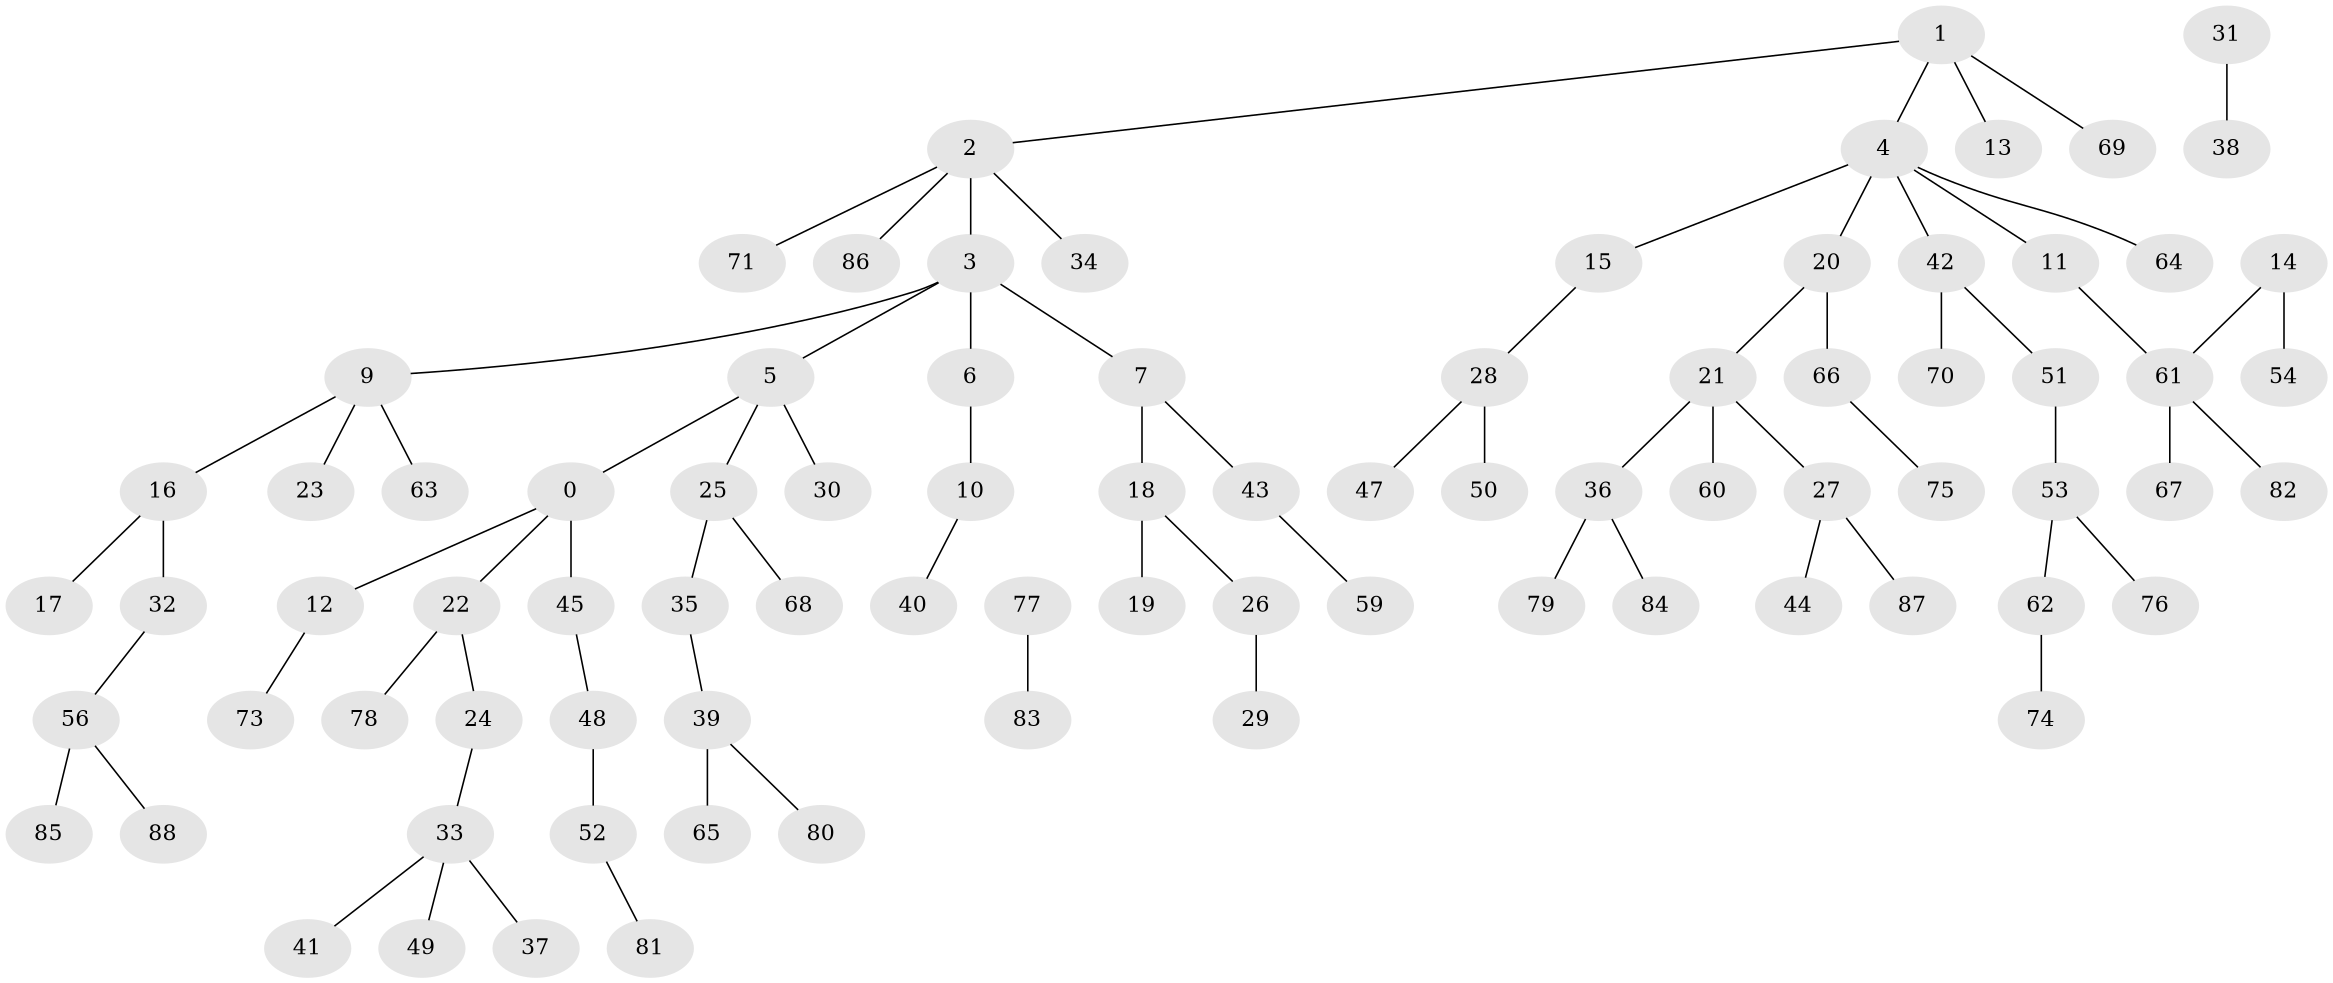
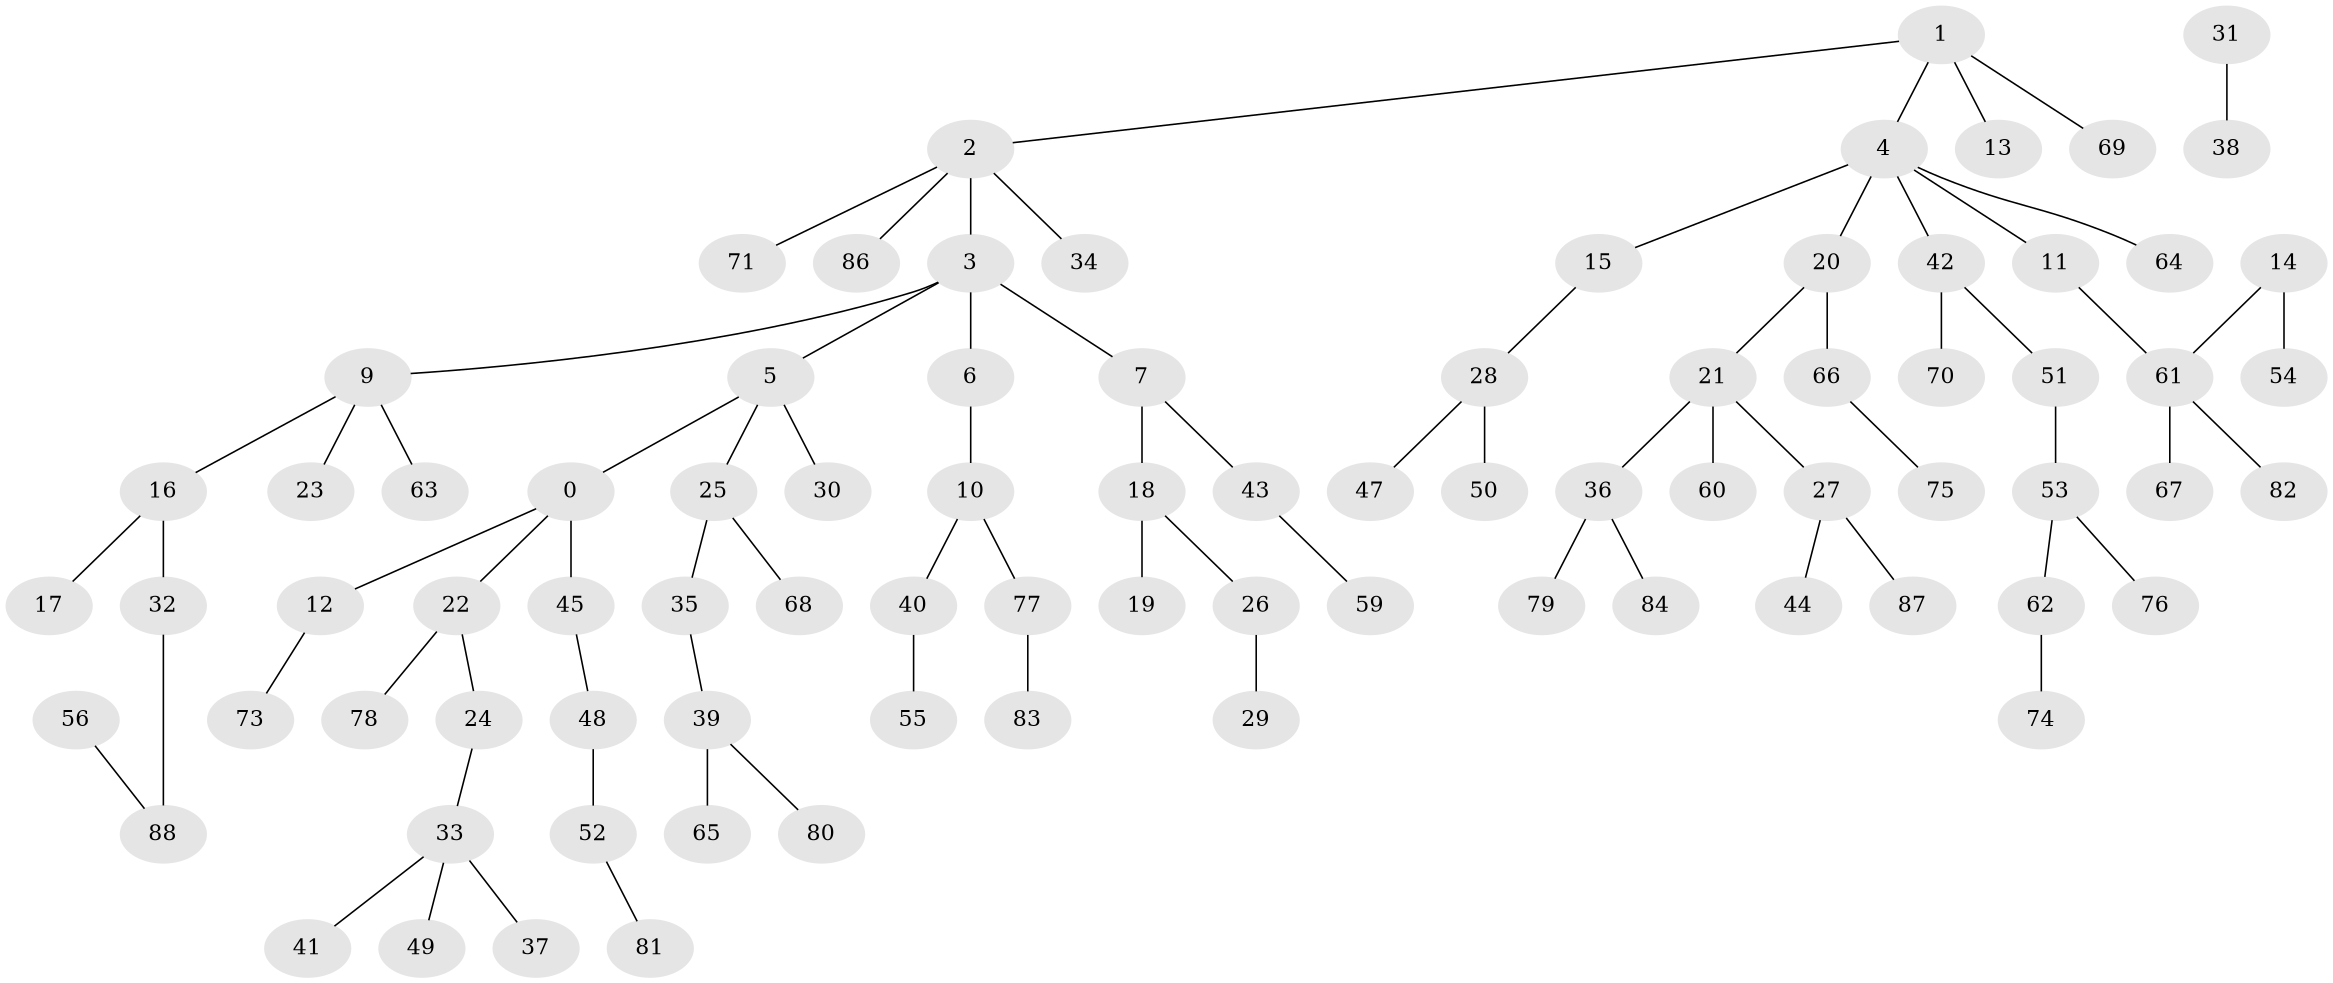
none -> (999, 549)
(120, 663) -> (163, 720)
none -> (914, 720)
(49, 834) -> none
